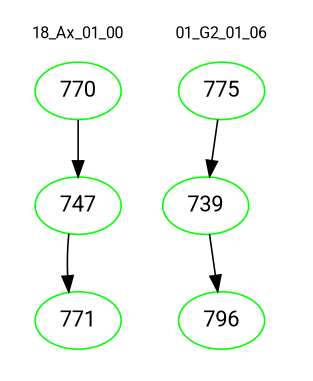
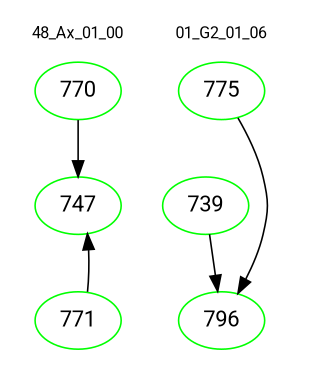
(78, 34) -> (78, 34)
(215, 140) -> (267, 197)
(67, 255) -> (89, 271)
